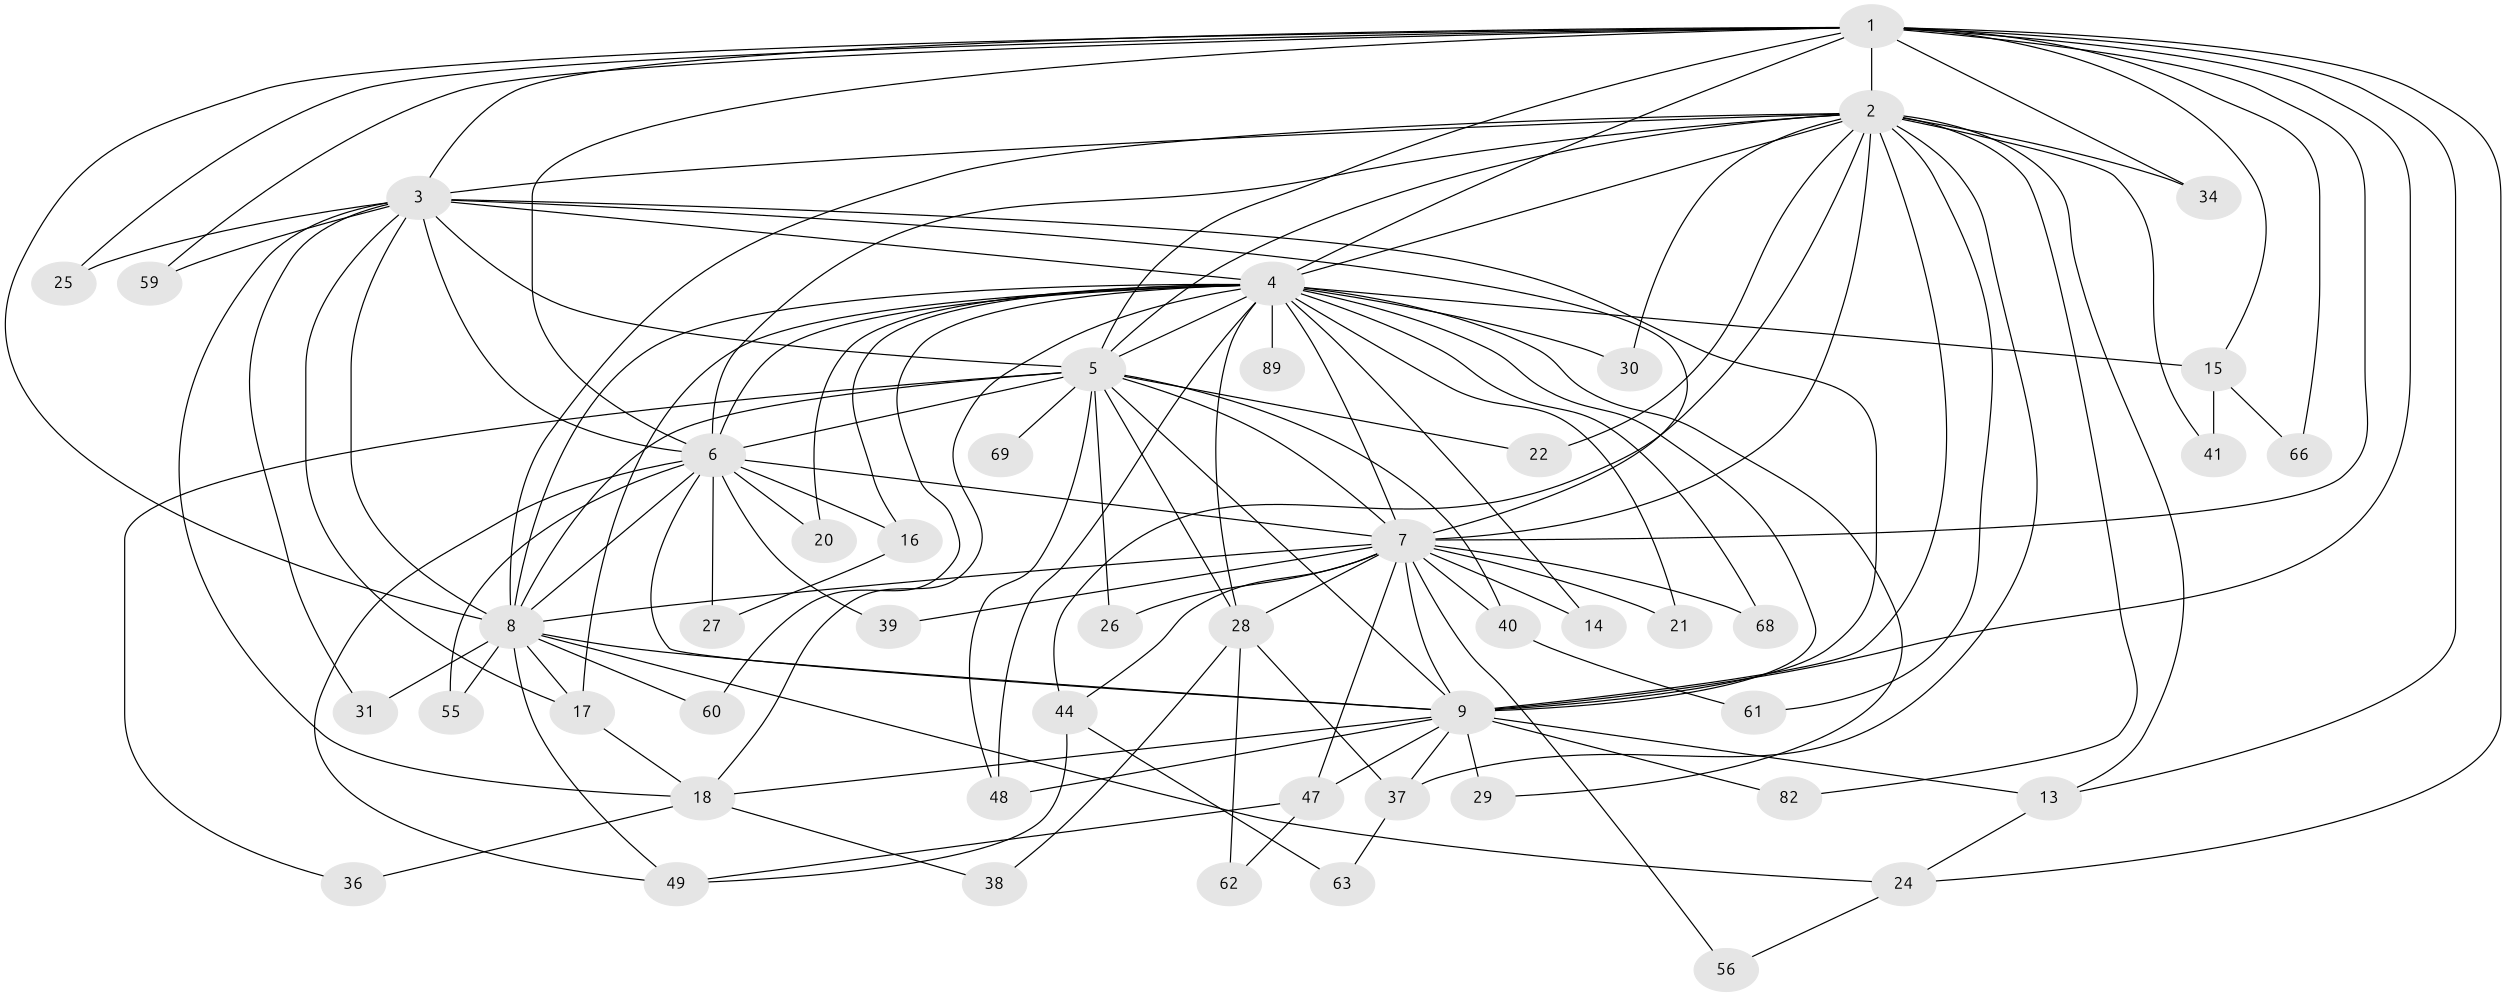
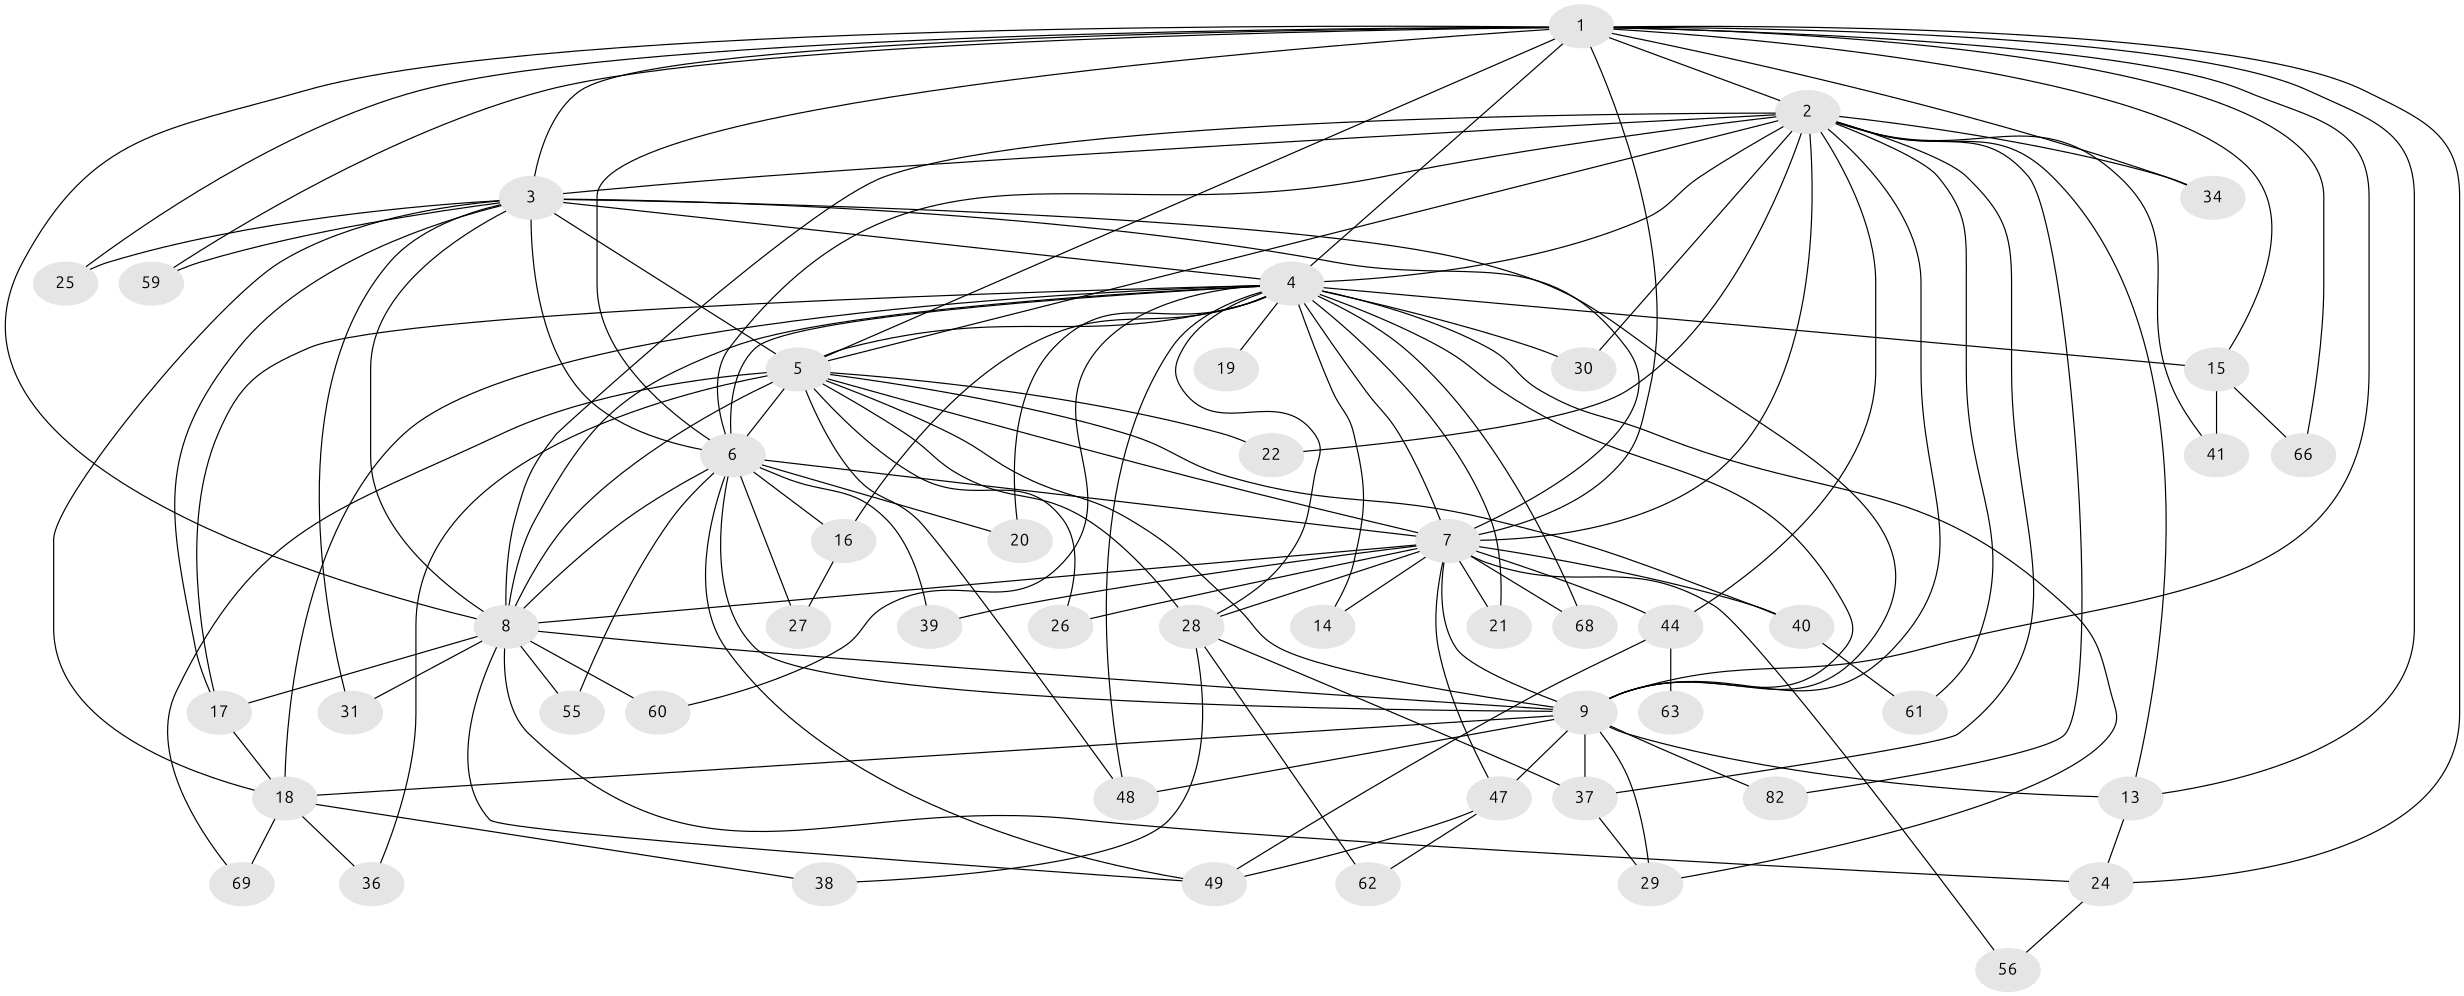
(1272, 369) -> (1226, 369)
none -> (263, 841)
(1368, 844) -> (1618, 841)
